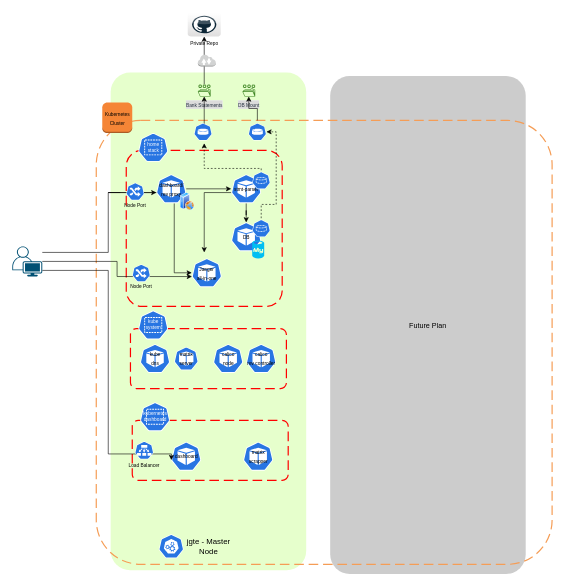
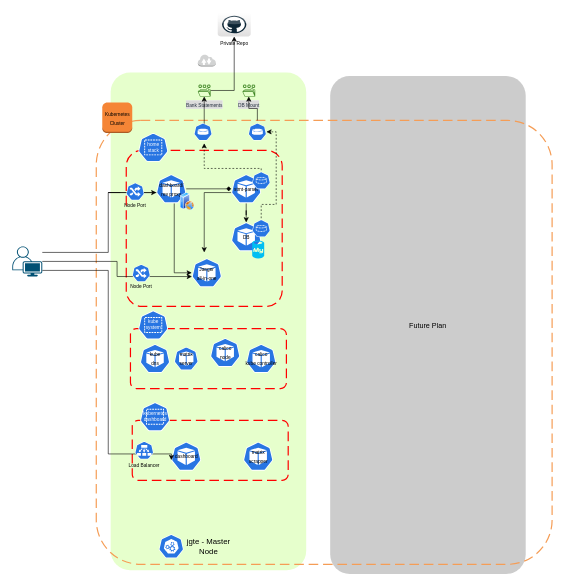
(204, 24) -> (234, 24)
(225, 189) -> (225, 189)
(228, 359) -> (225, 353)
(262, 359) -> (262, 359)
